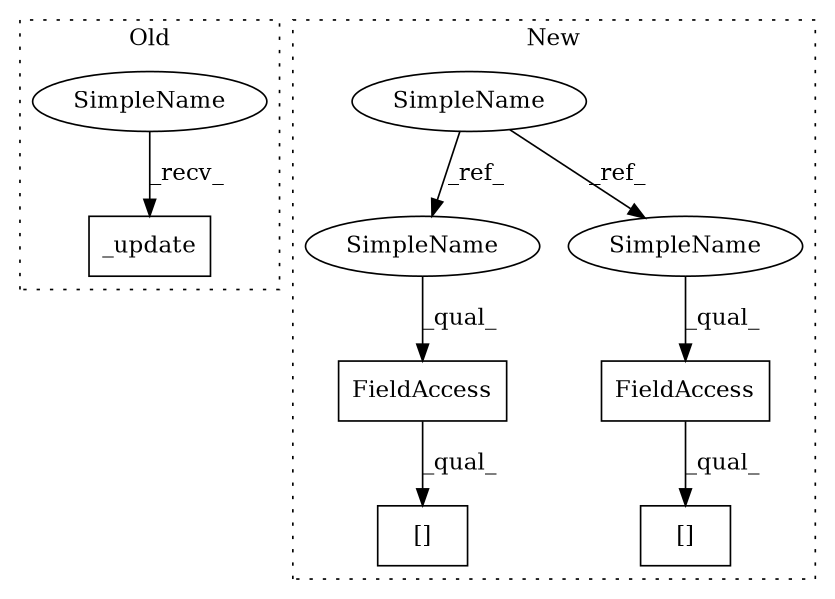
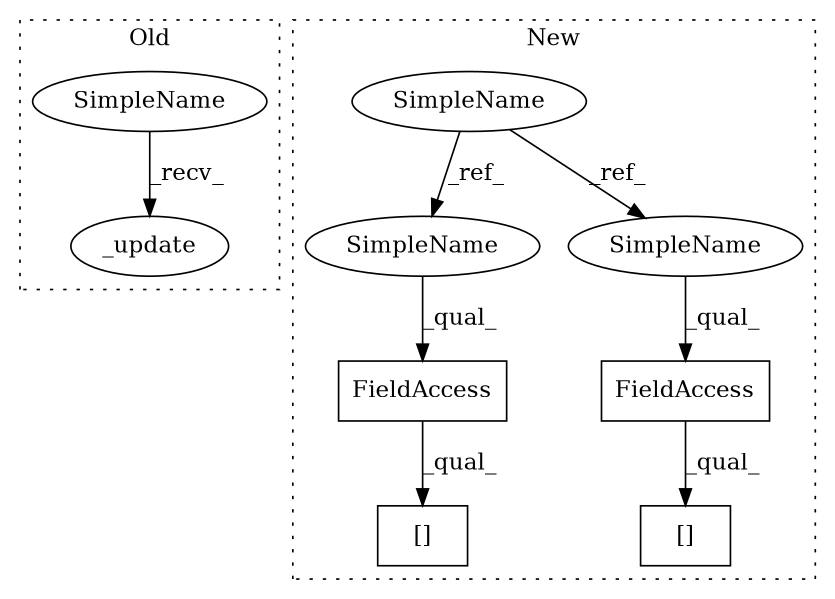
(150, 246) -> (150, 246)
